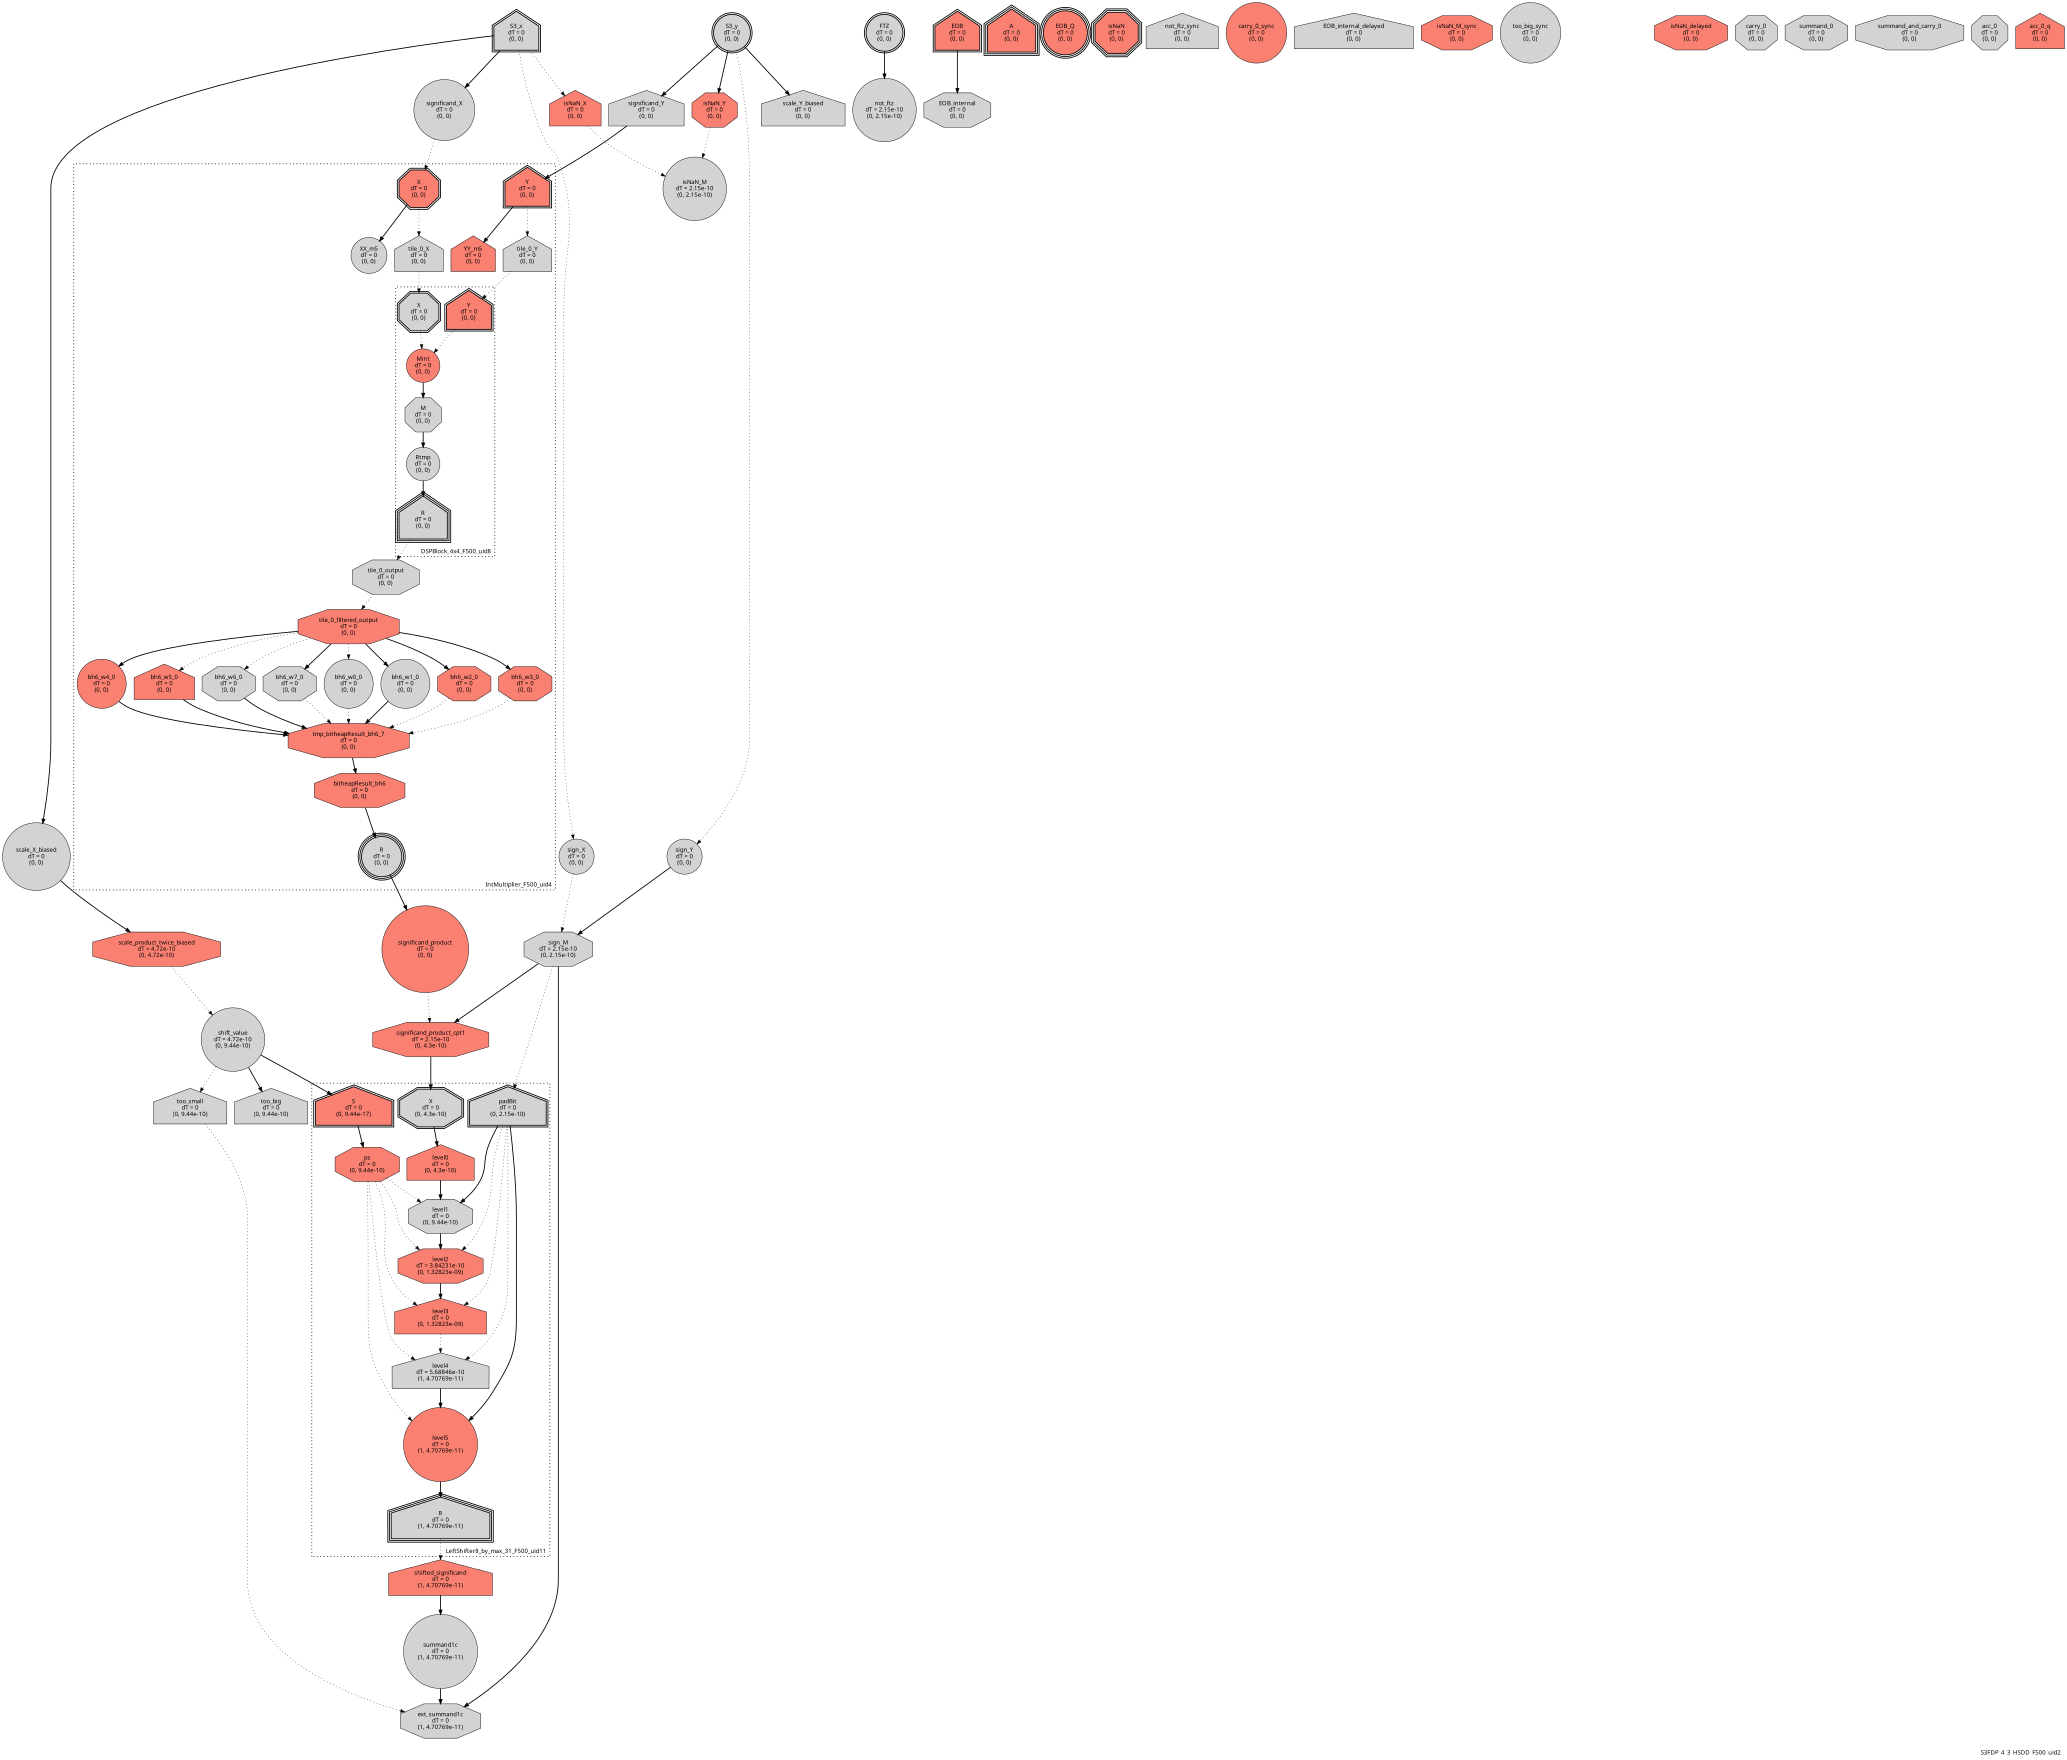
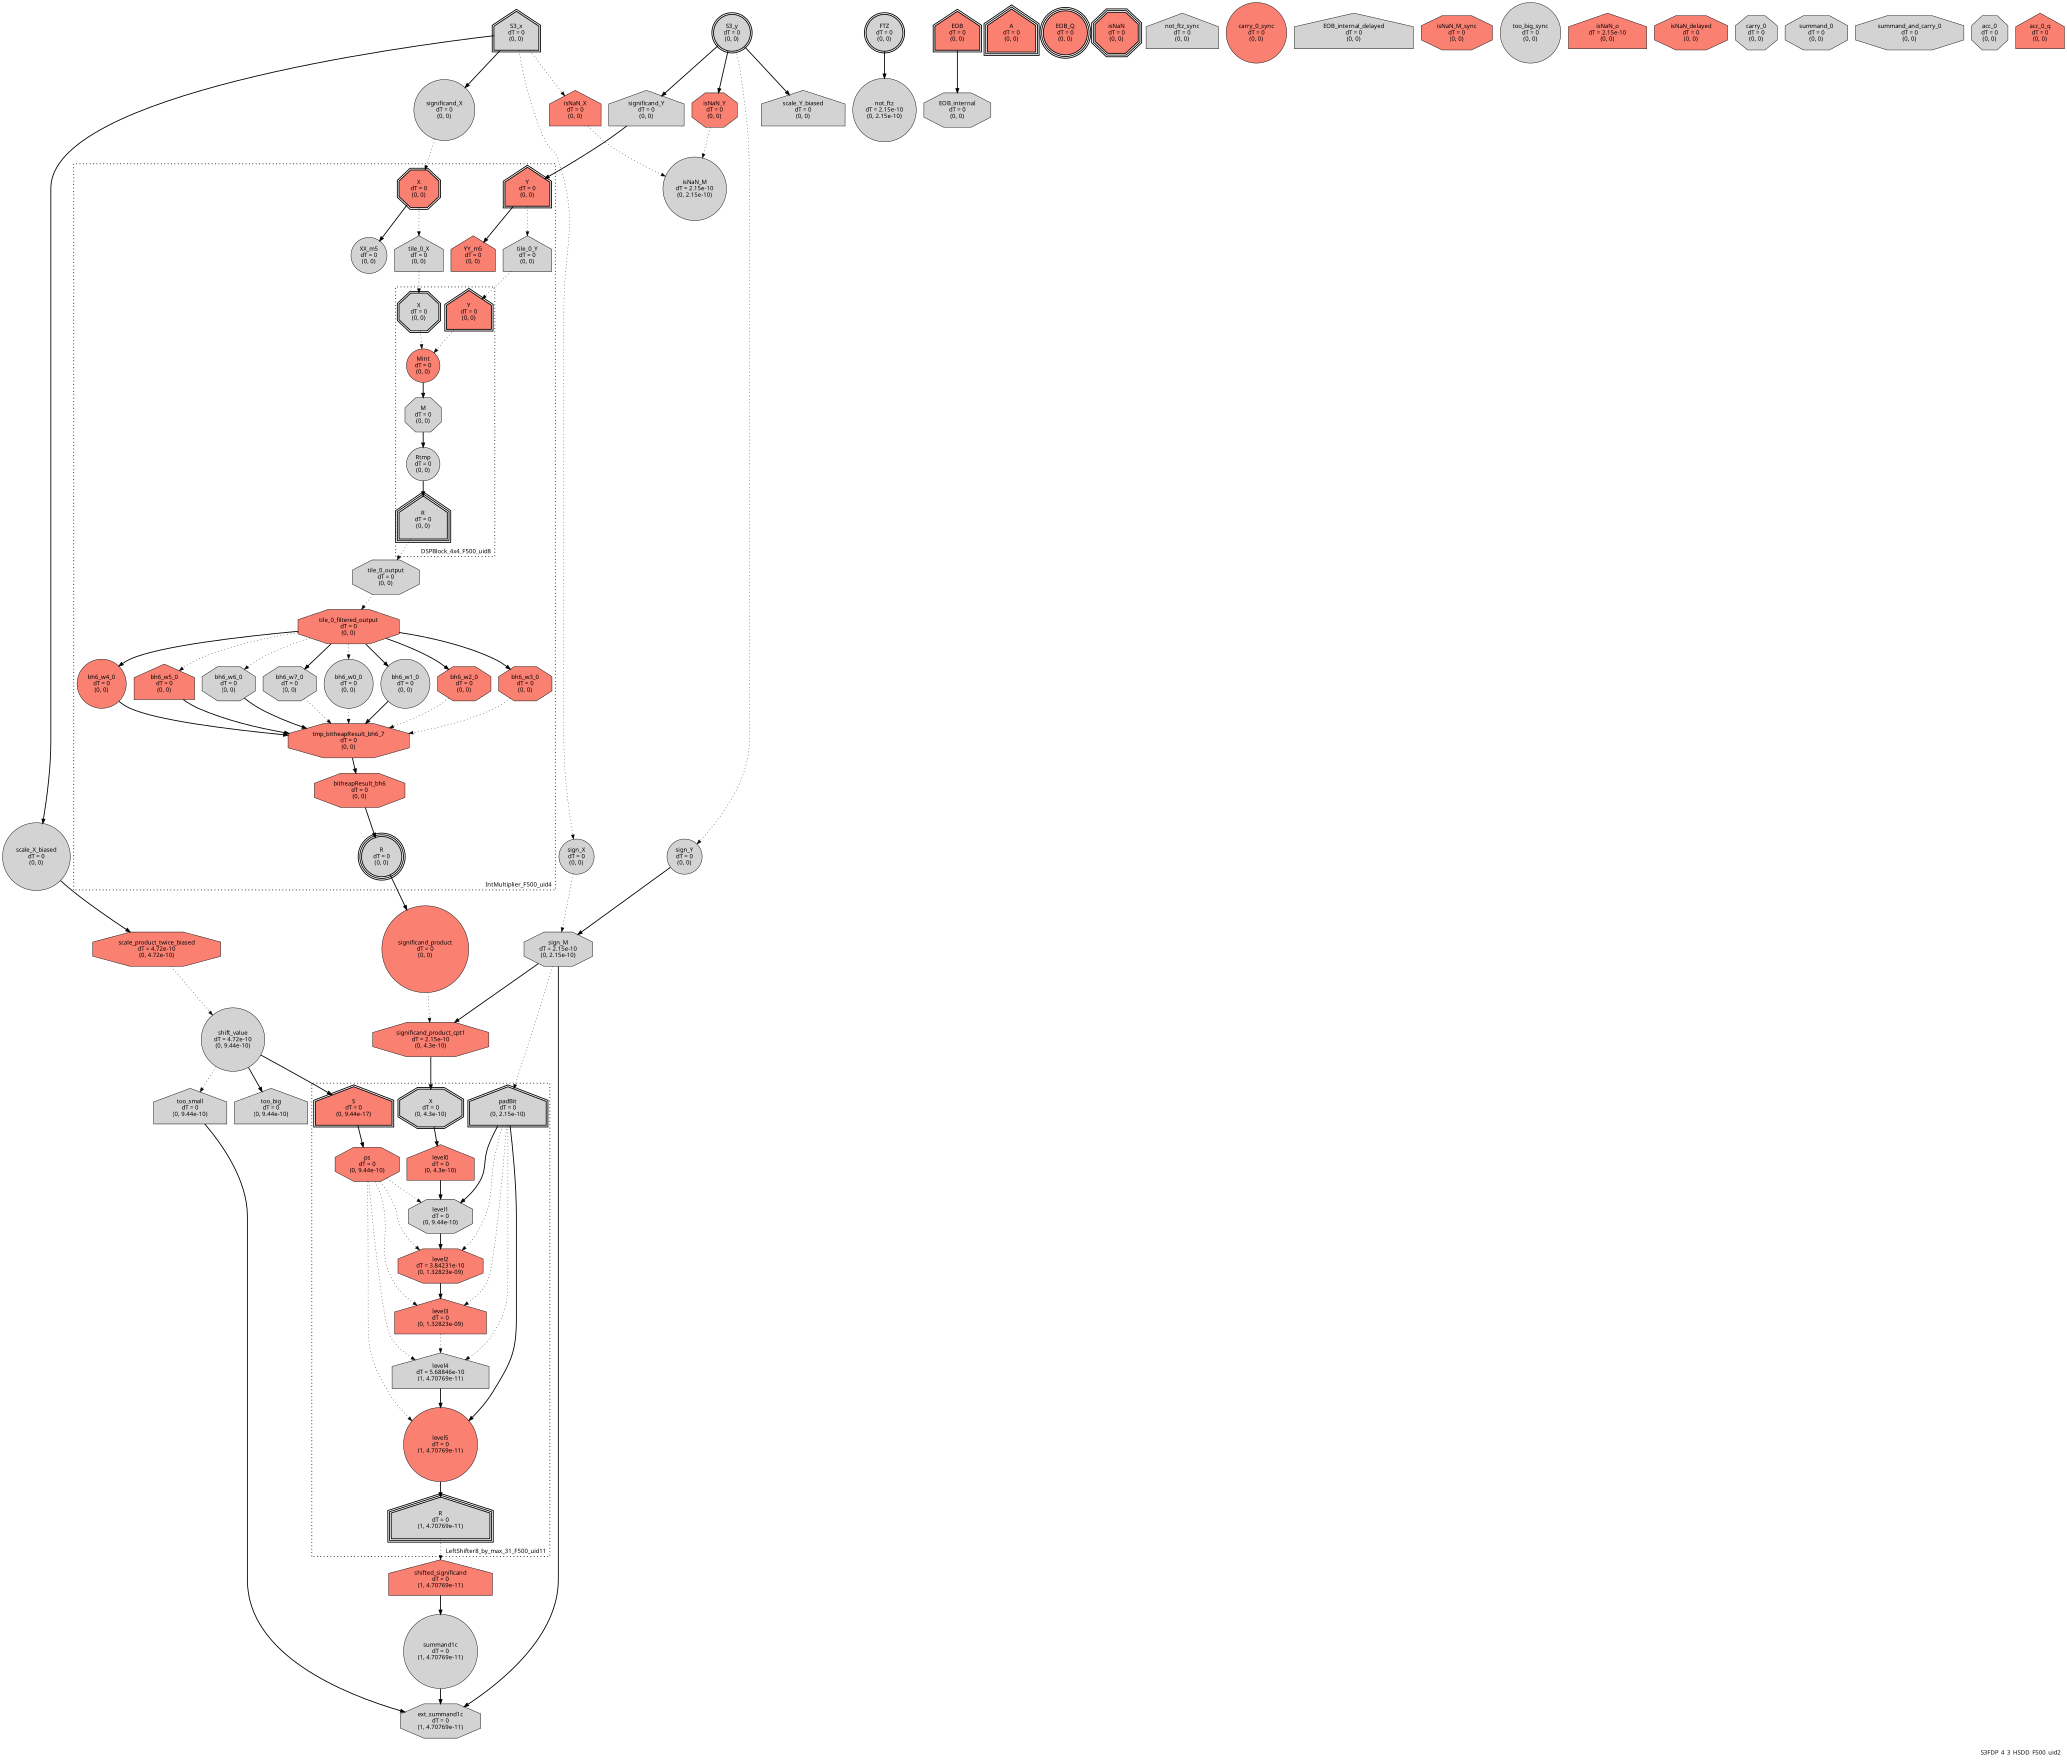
none -> (1608, 33)
(247, 1454) -> (247, 1454)
